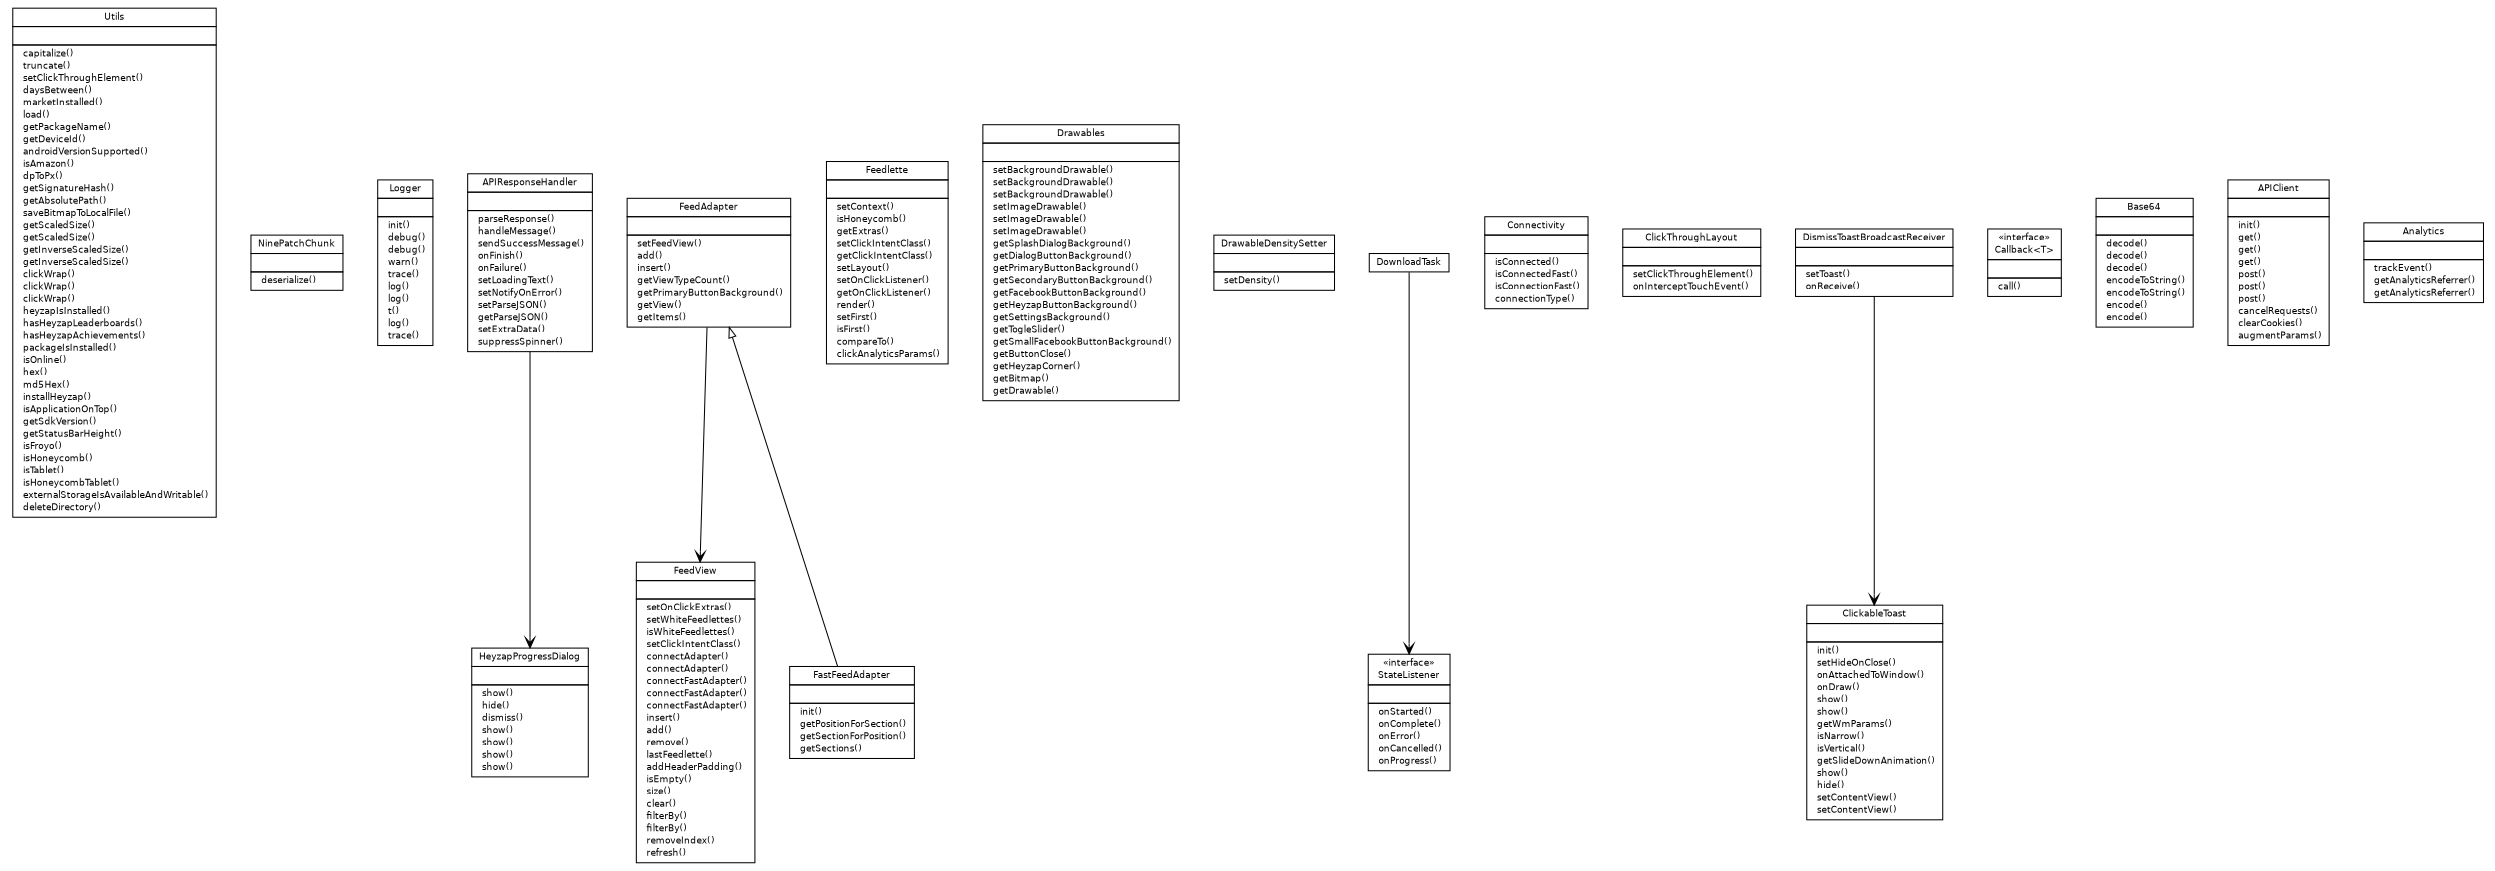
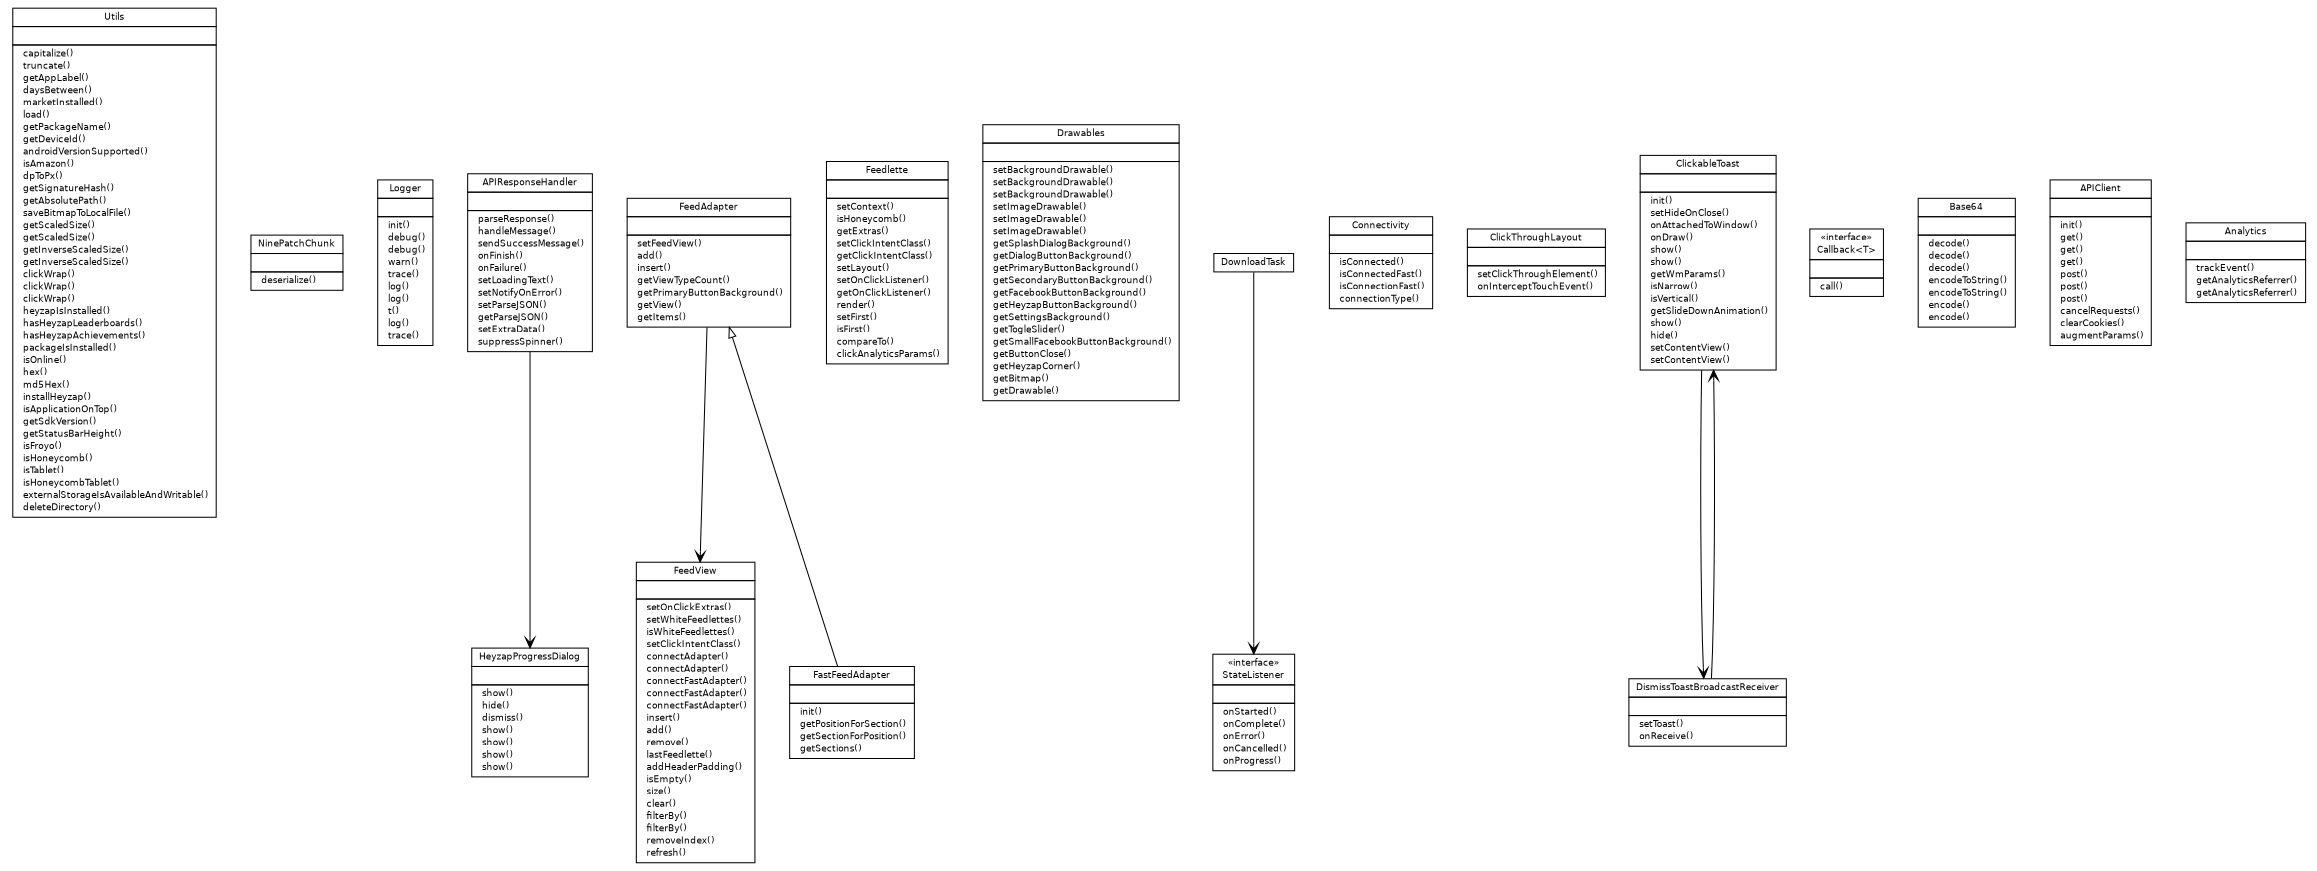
(82, 78) -> (55, 78)
(1274, 263) -> none
none -> (1701, 519)
